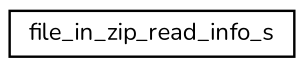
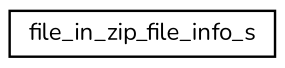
(152, 34) -> (142, 34)
